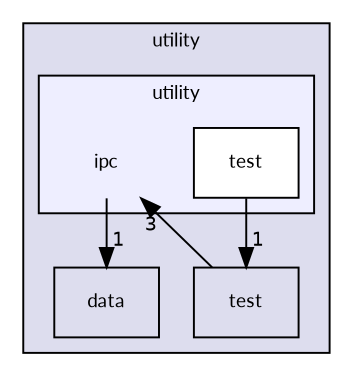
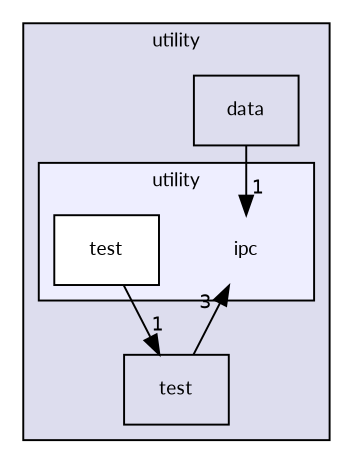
(107, 226) -> (246, 175)
